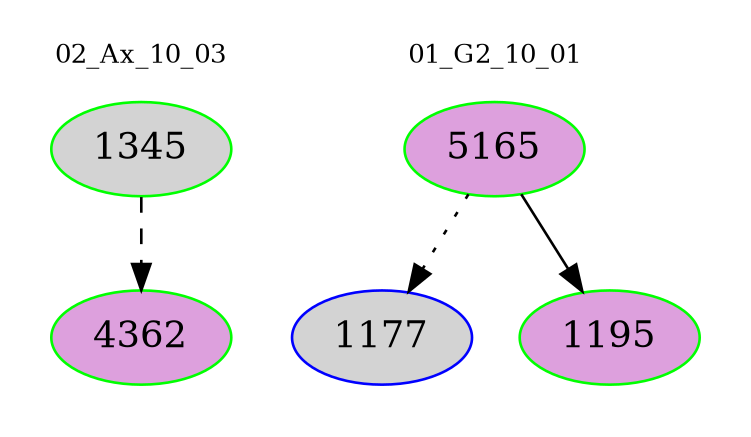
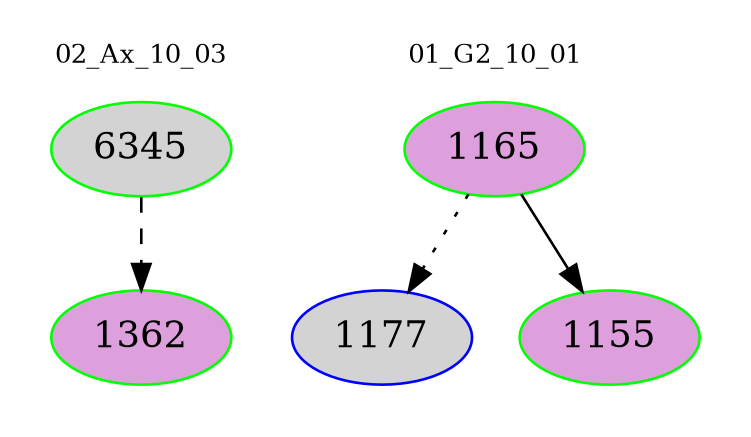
(141, 149) -> (141, 149)
(495, 149) -> (495, 149)
(141, 338) -> (141, 338)
(610, 338) -> (610, 338)
